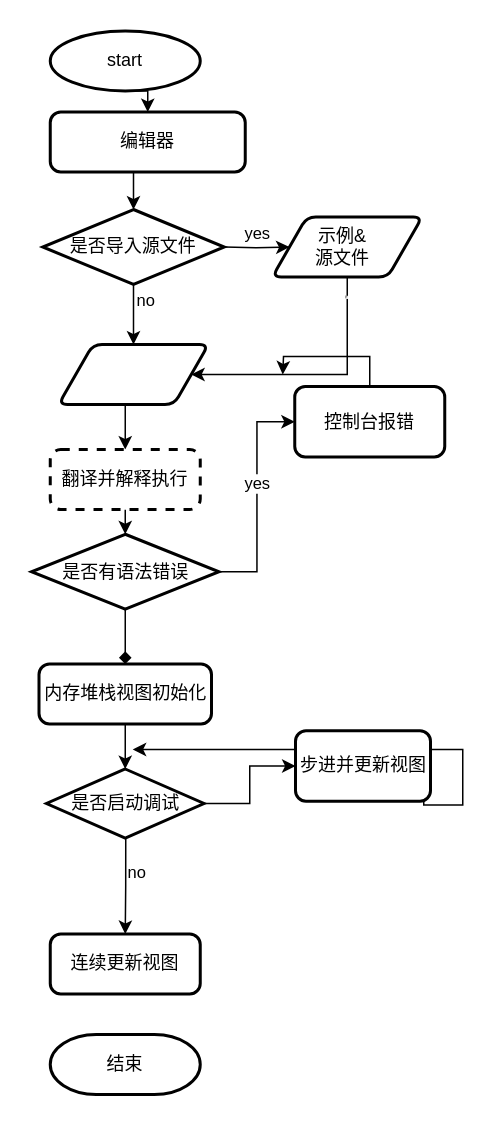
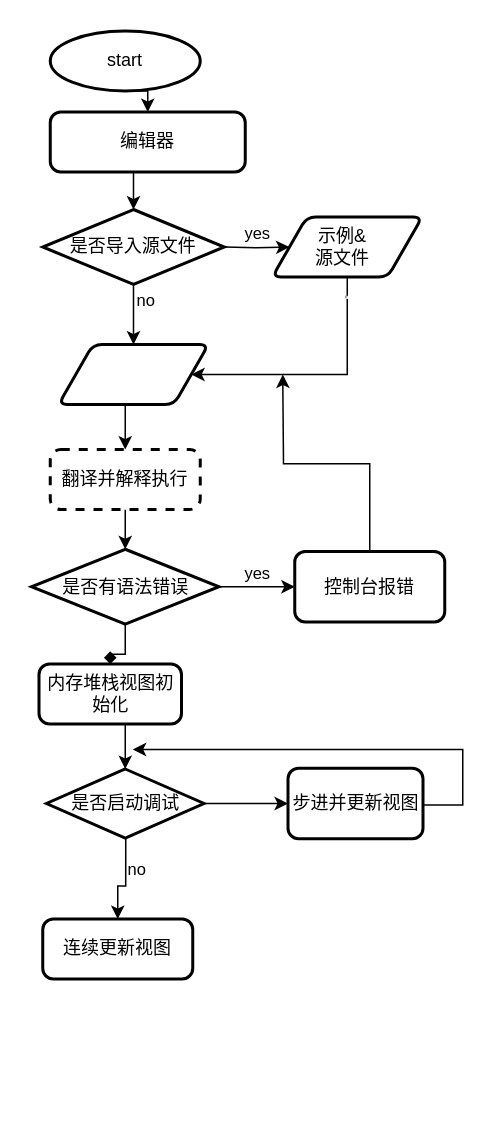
(370, 422) -> (370, 587)
(125, 572) -> (125, 587)
(125, 694) -> (110, 694)
(363, 766) -> (356, 803)
(125, 964) -> (118, 949)
(125, 1064) -> none
